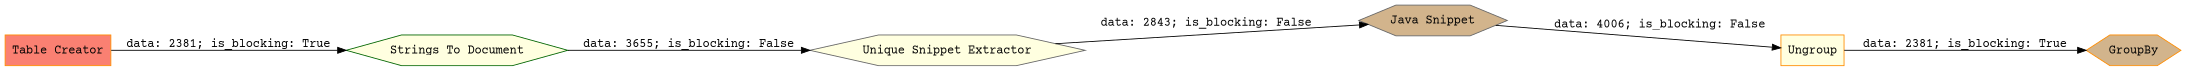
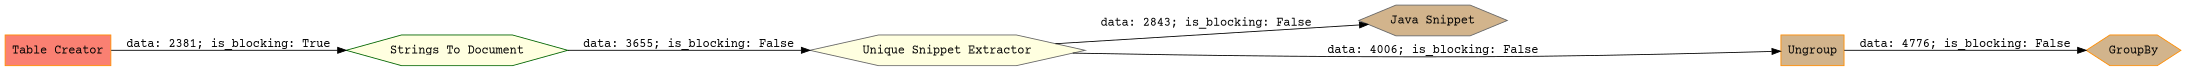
(1634, 36) -> (1422, 57)
(1965, 44) -> (1965, 44)
(1812, 50) -> (1812, 50)
